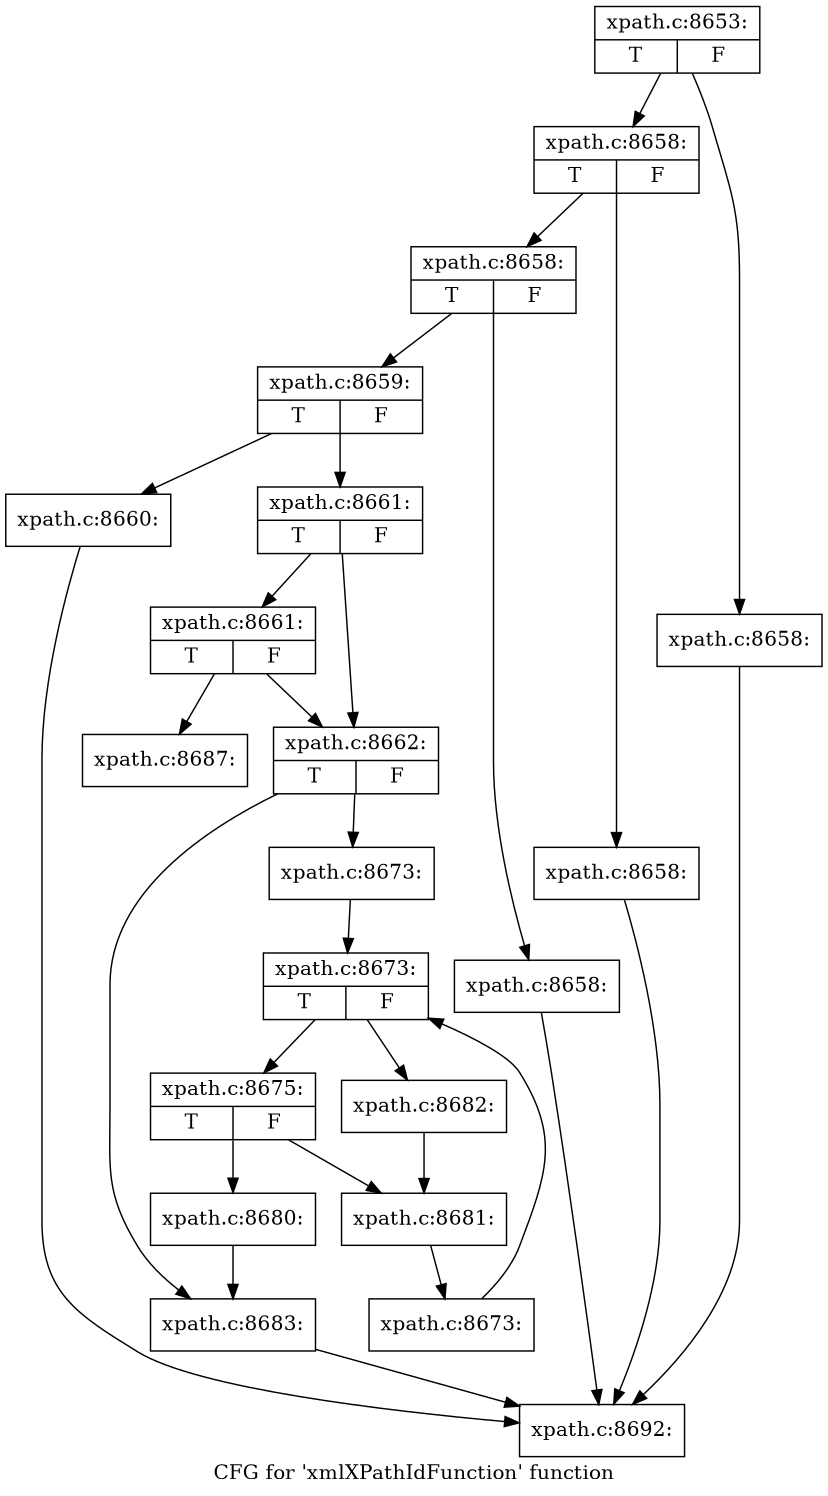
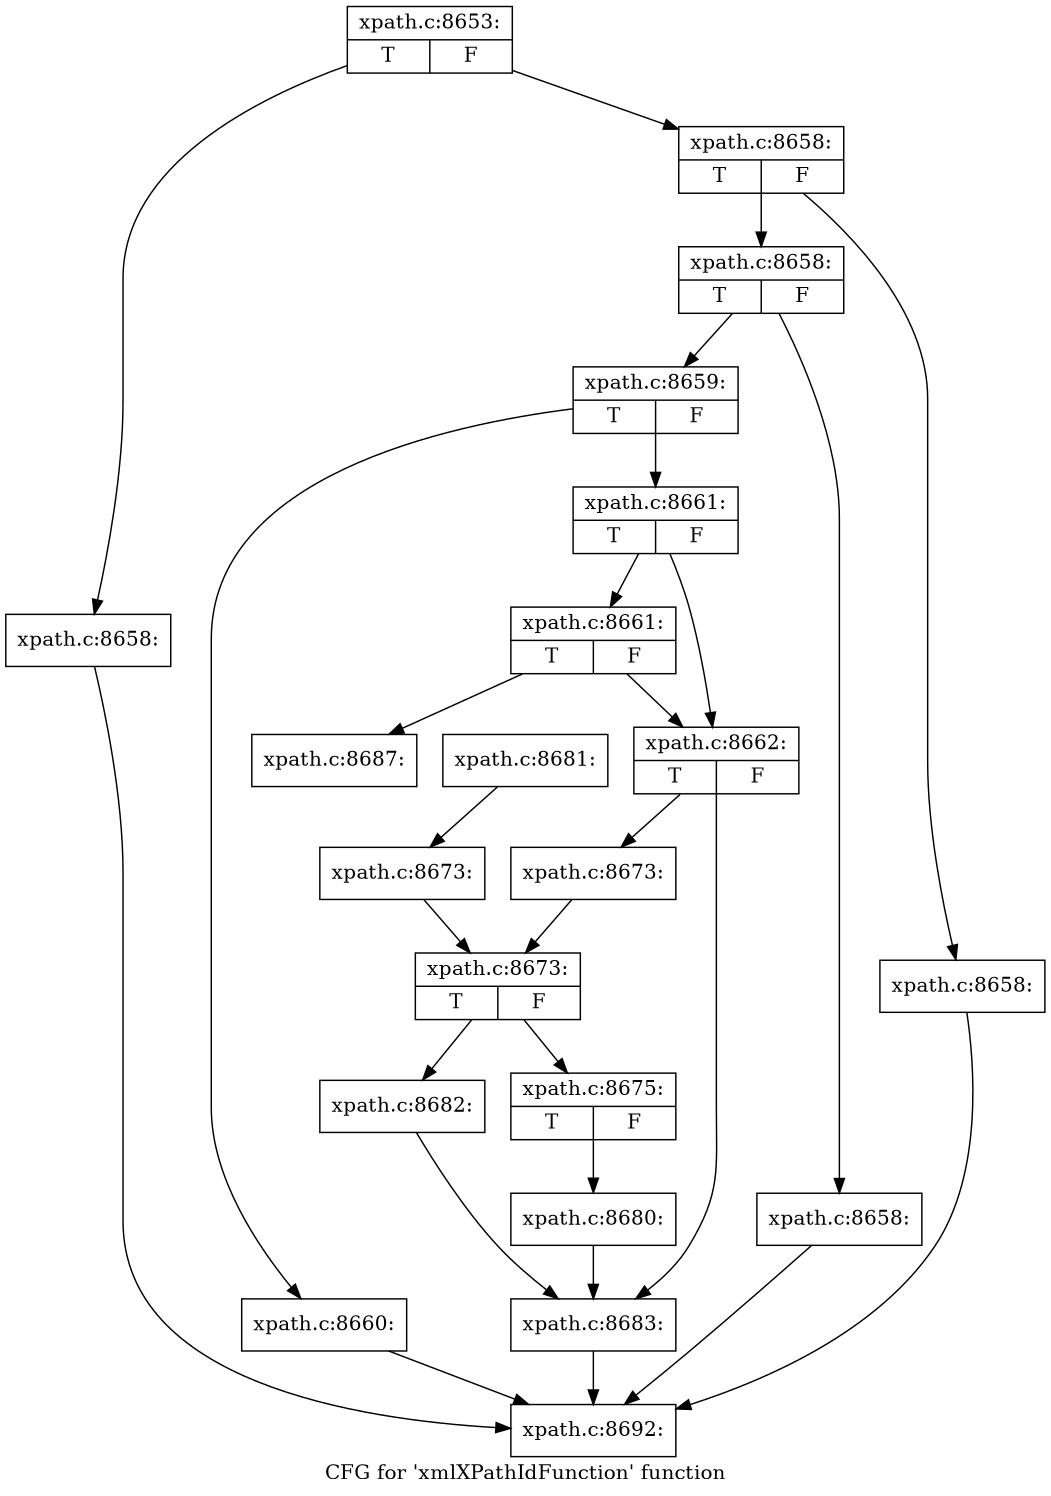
(424, 1155) -> (474, 1218)
(329, 1163) -> none
